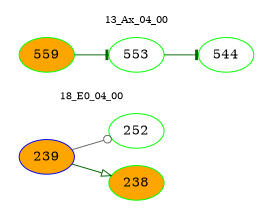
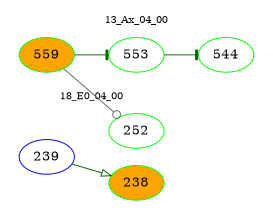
(88, 145) -> (92, 94)
(47, 157) -> (47, 157)
